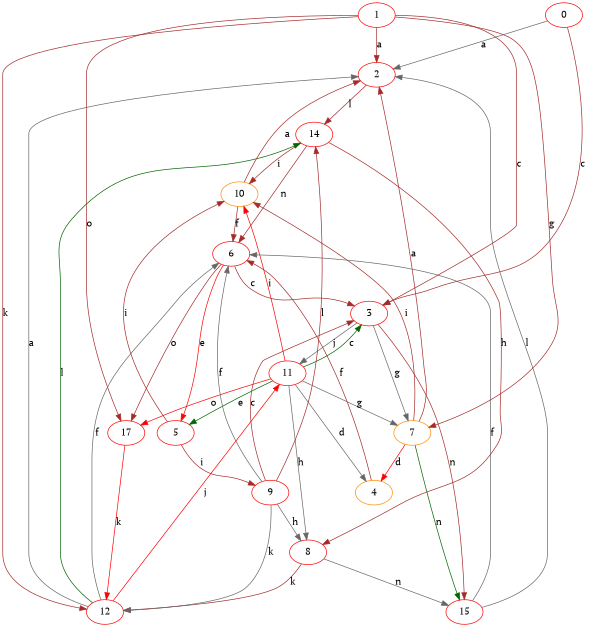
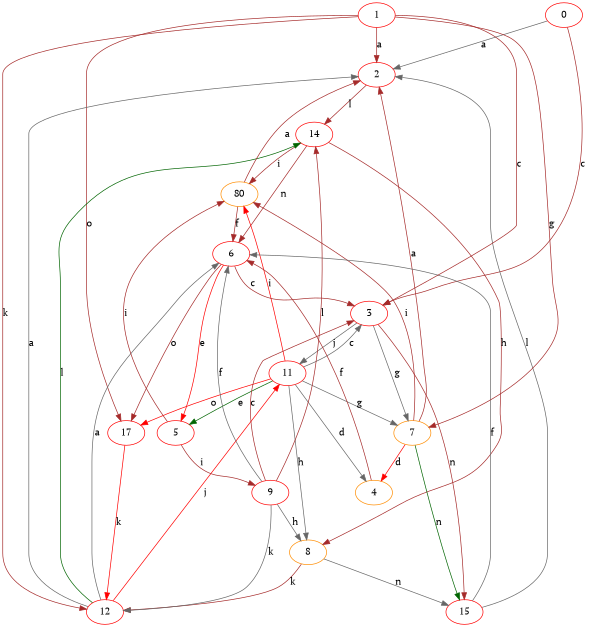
(239, 194) -> (239, 194)
(333, 352) -> (333, 352)
(97, 433) -> (97, 433)
(308, 552) -> (308, 552)
